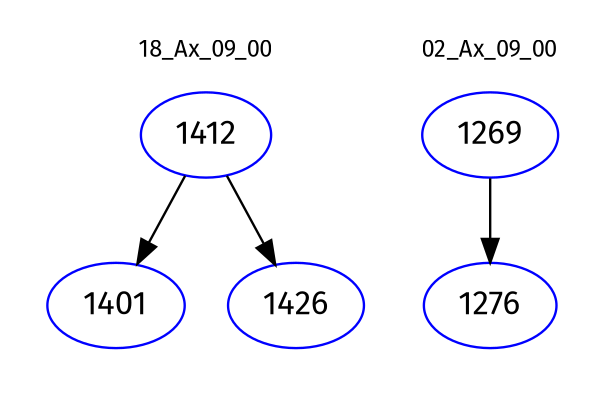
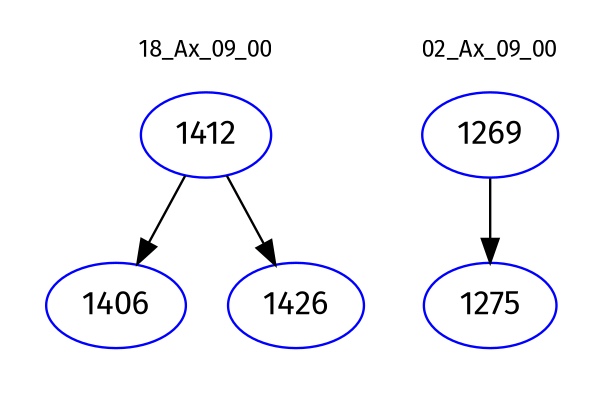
(116, 305) -> (116, 305)
(490, 305) -> (490, 305)
